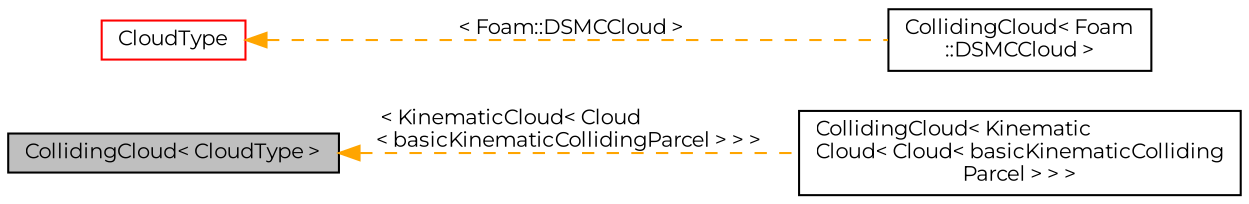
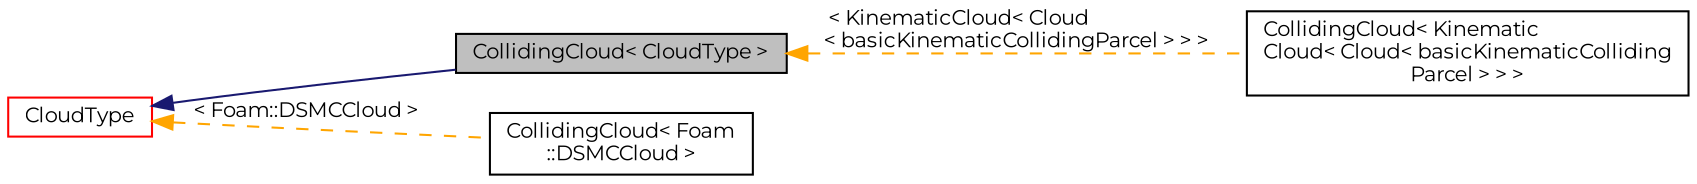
none -> (314, 85)
